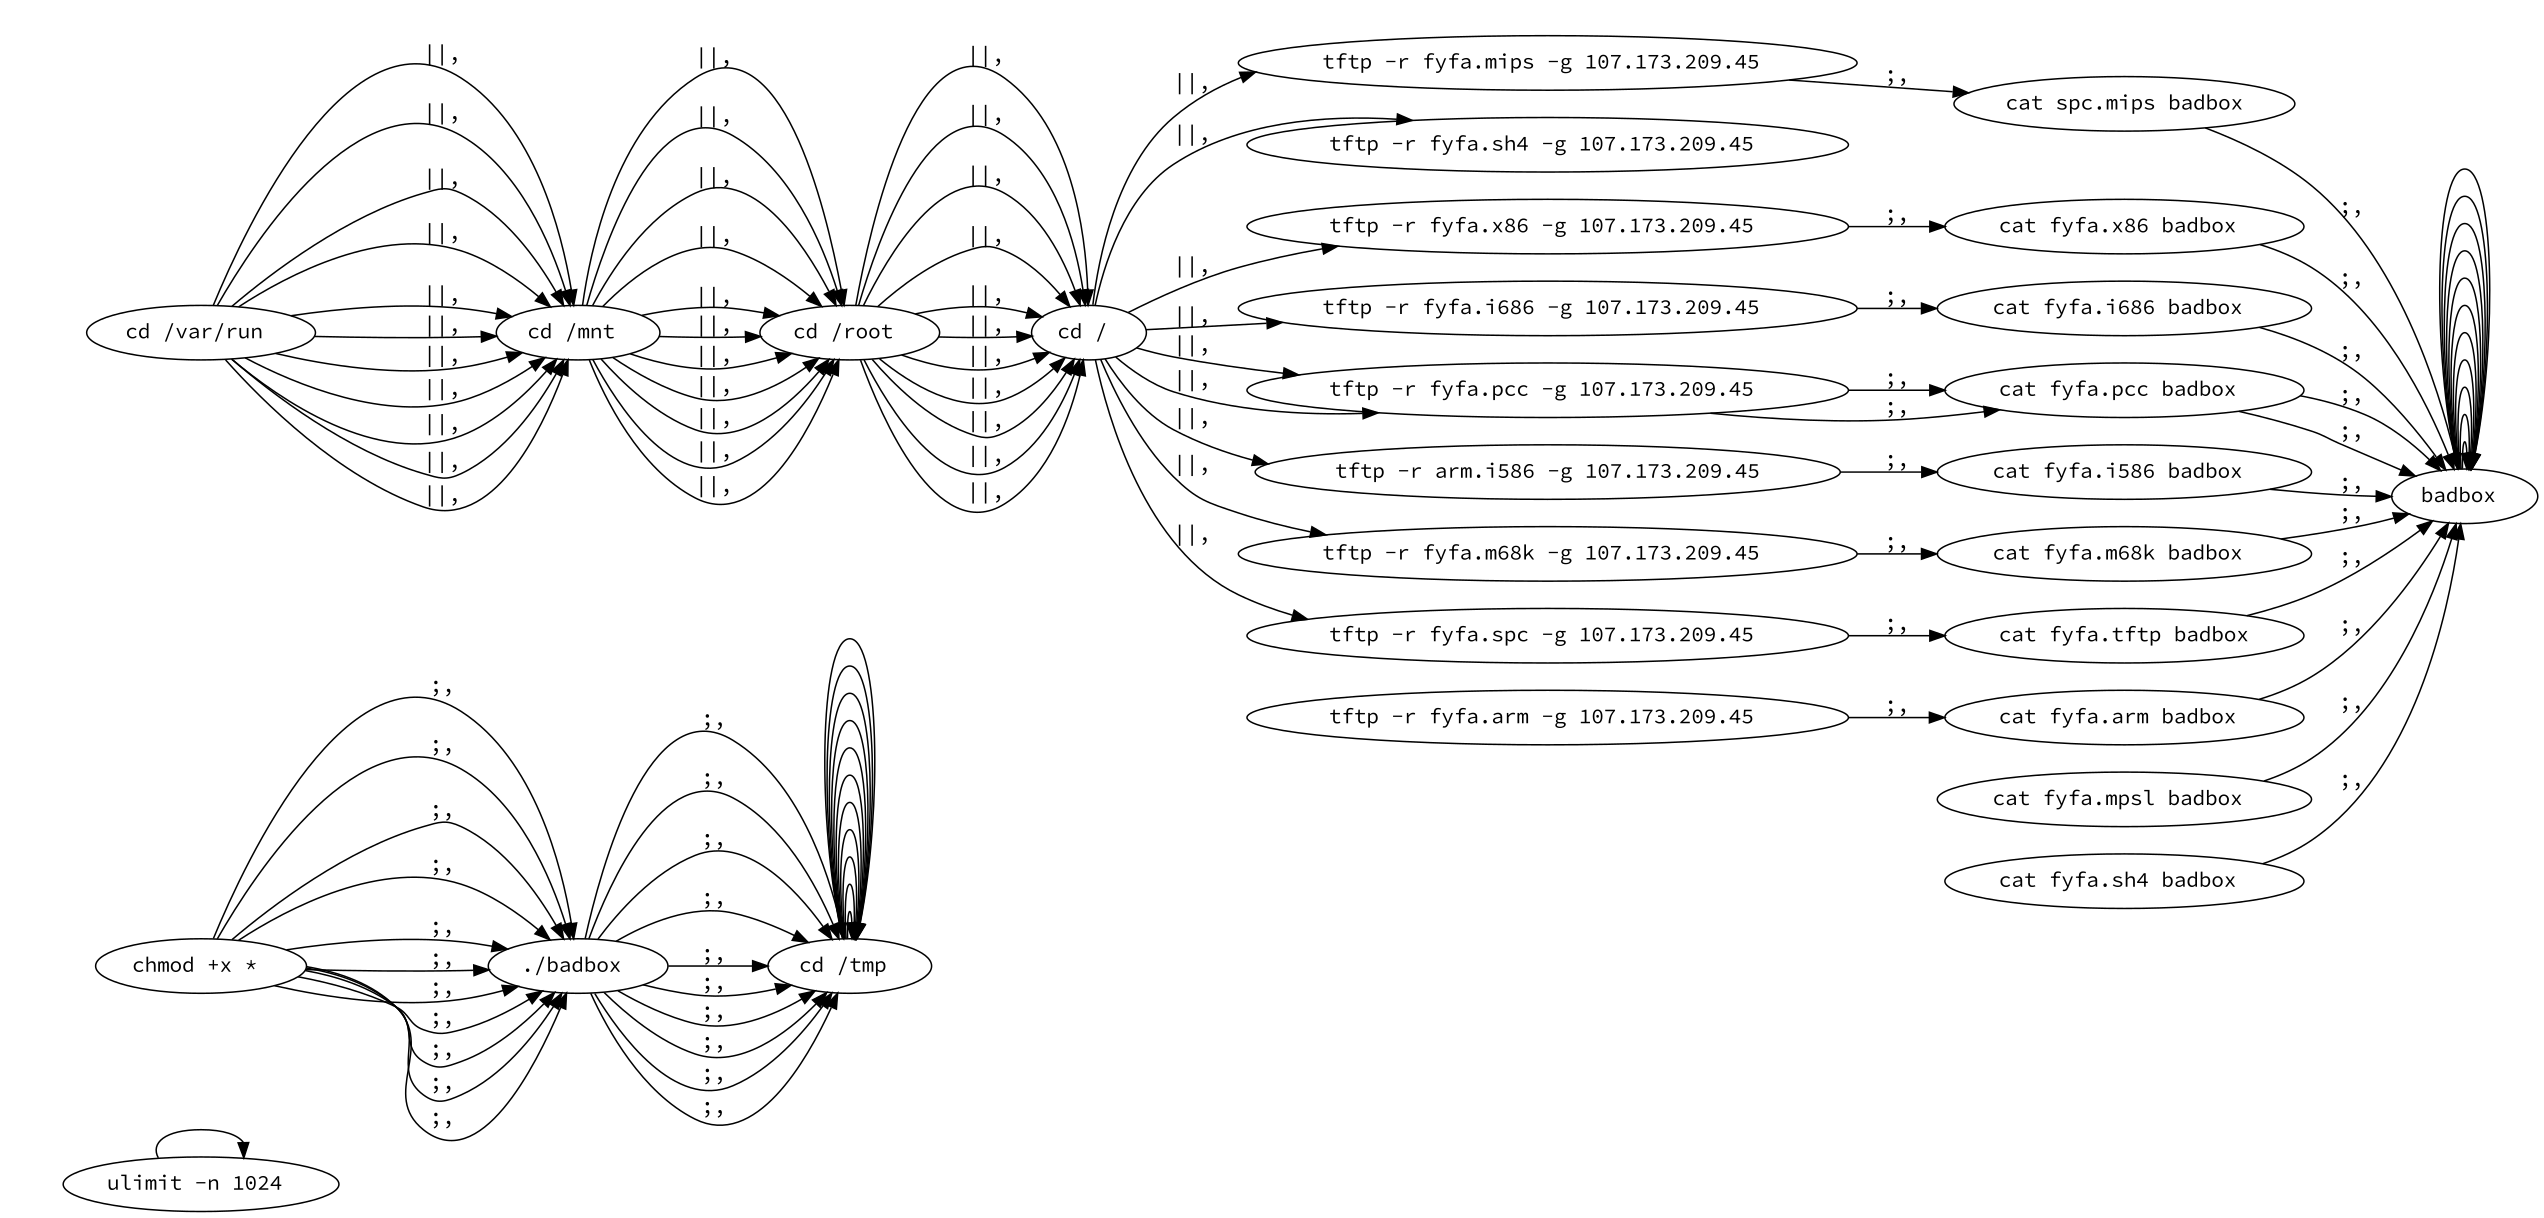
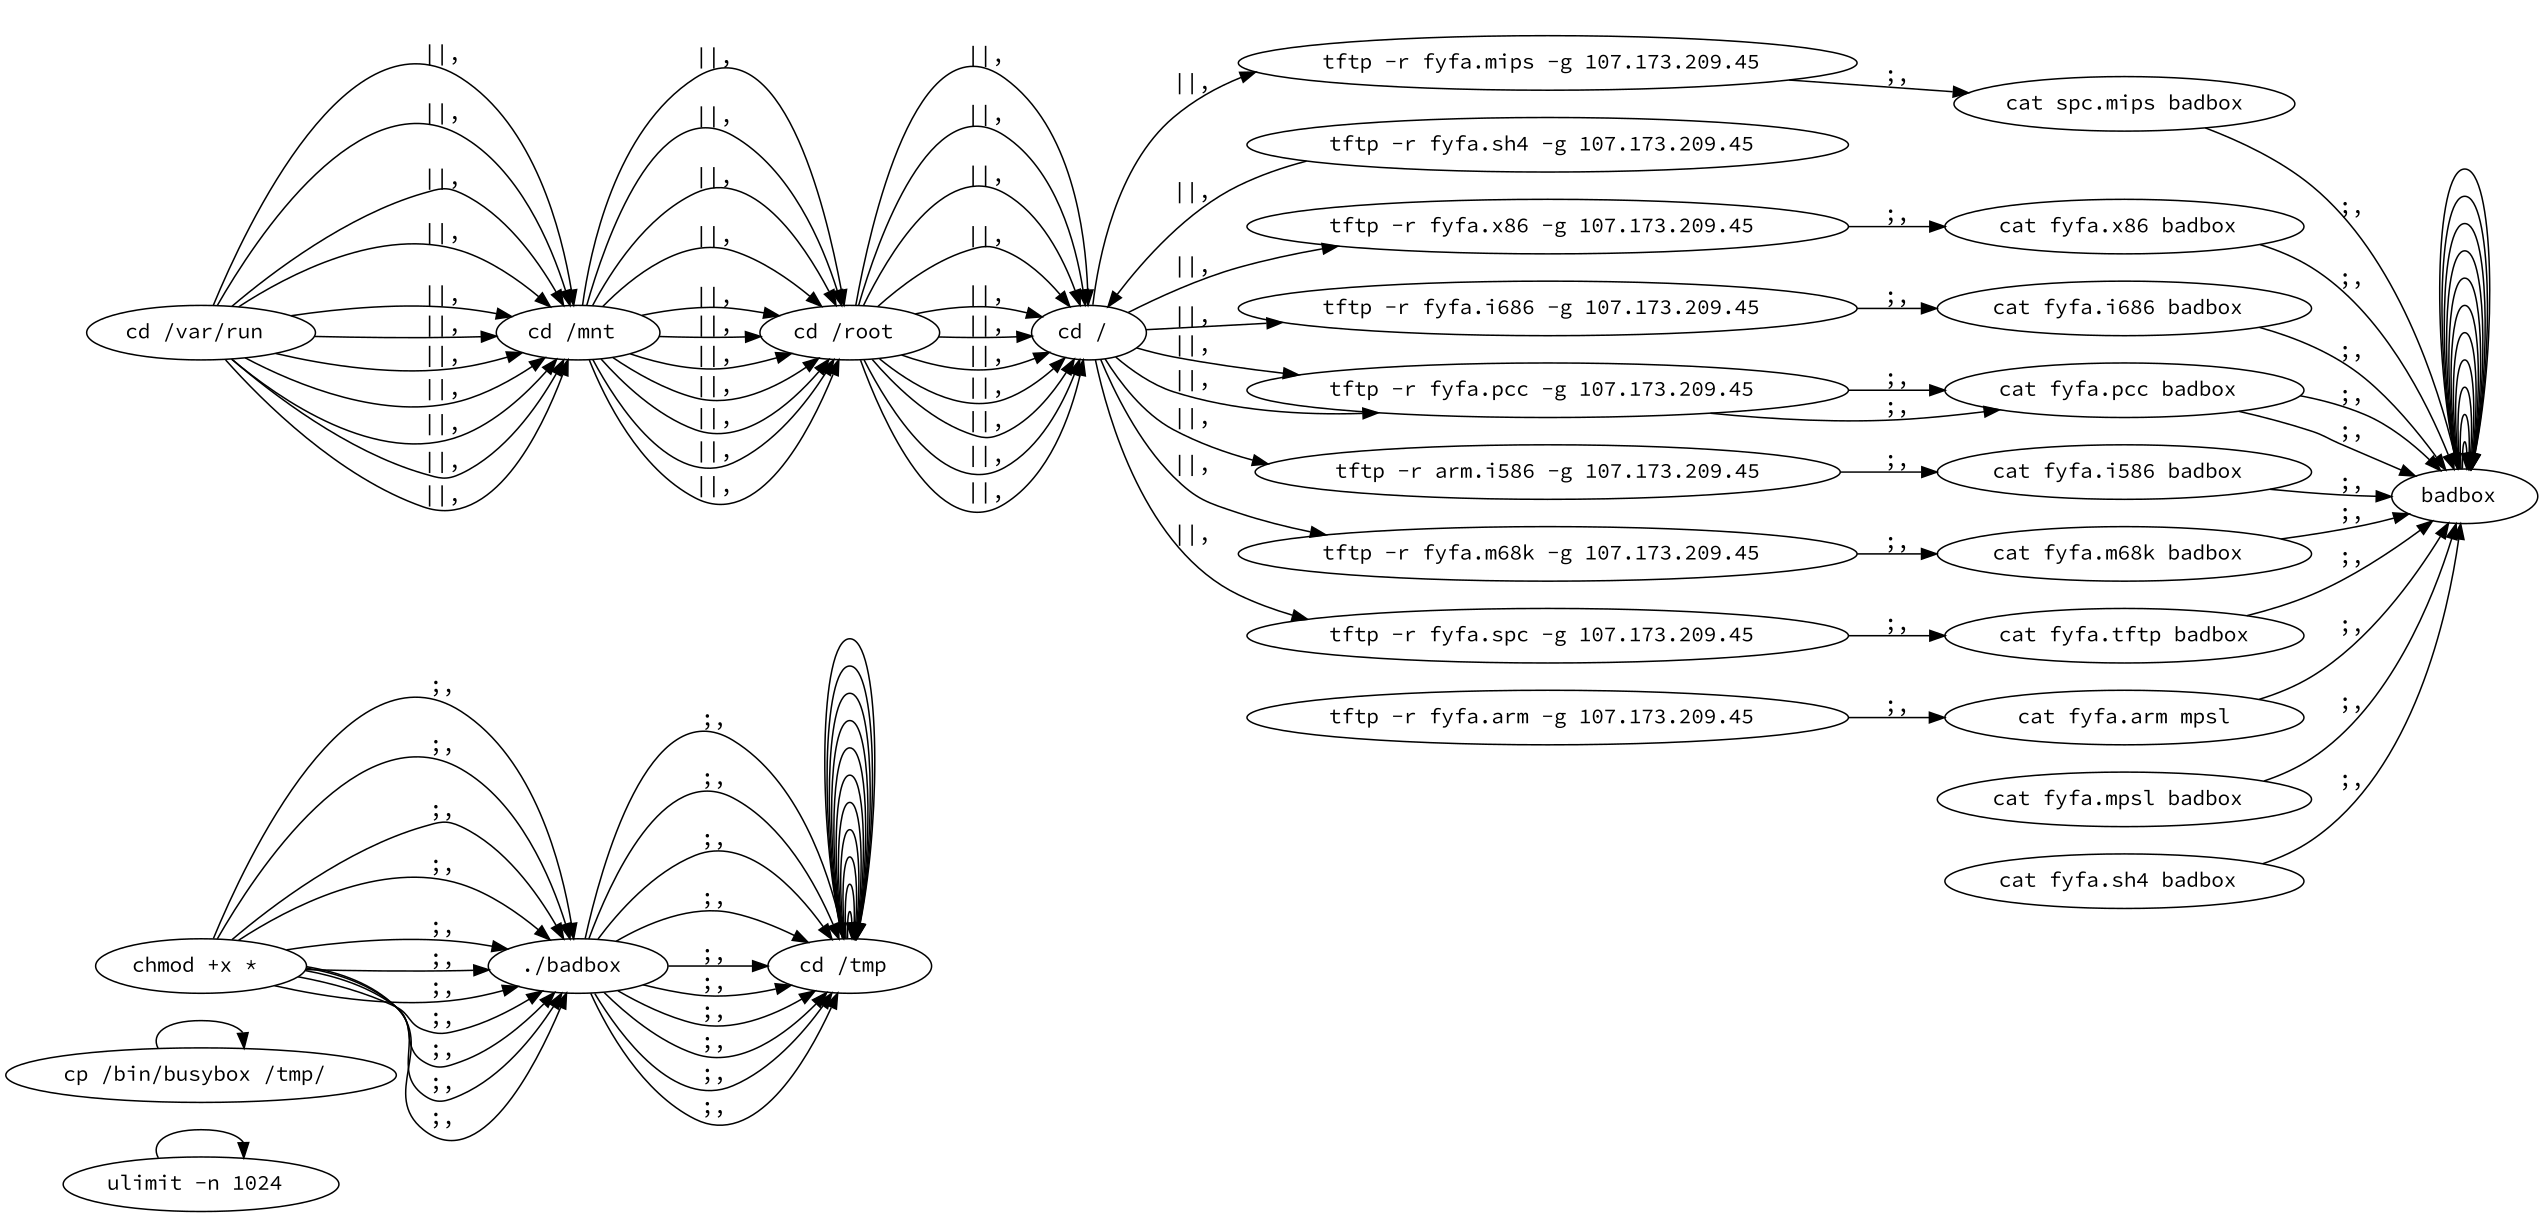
(1203, 148) -> (1200, 210)
(2124, 718) -> (2124, 718)
none -> (201, 1075)
